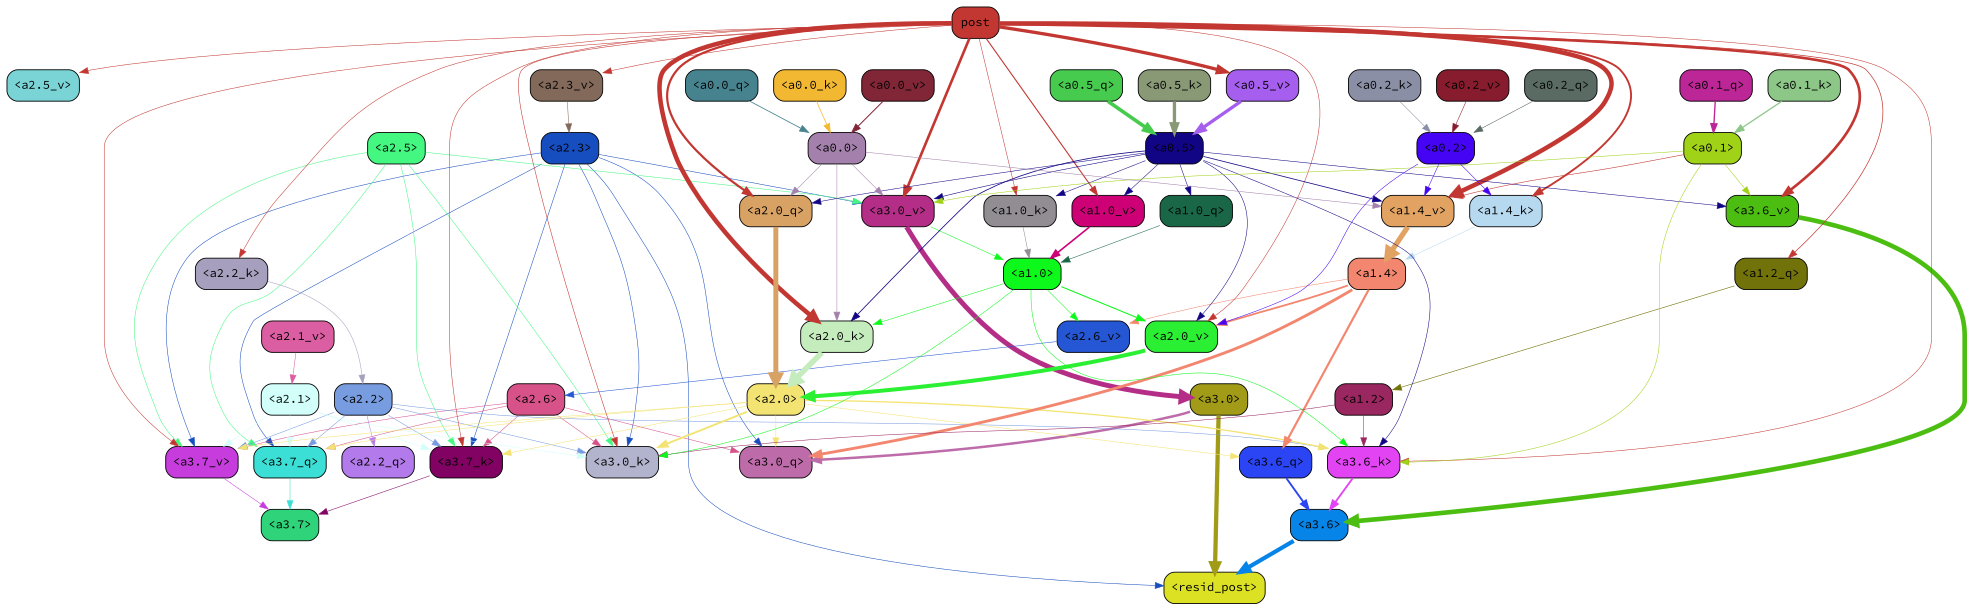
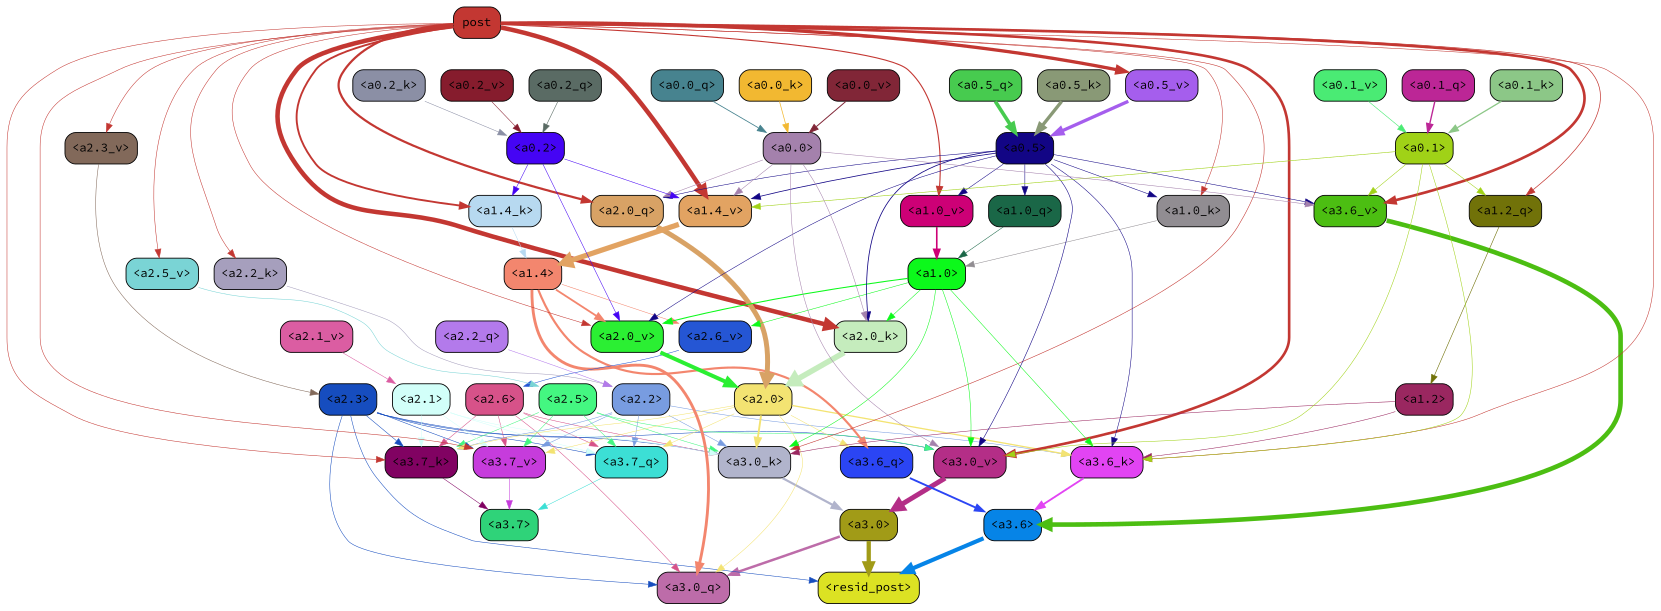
none -> (1350, 85)
(1578, 173) -> (1046, 182)
none -> (1039, 174)
none -> (1460, 176)
(963, 242) -> (964, 362)
none -> (369, 328)
(370, 427) -> (556, 366)
none -> (808, 492)
